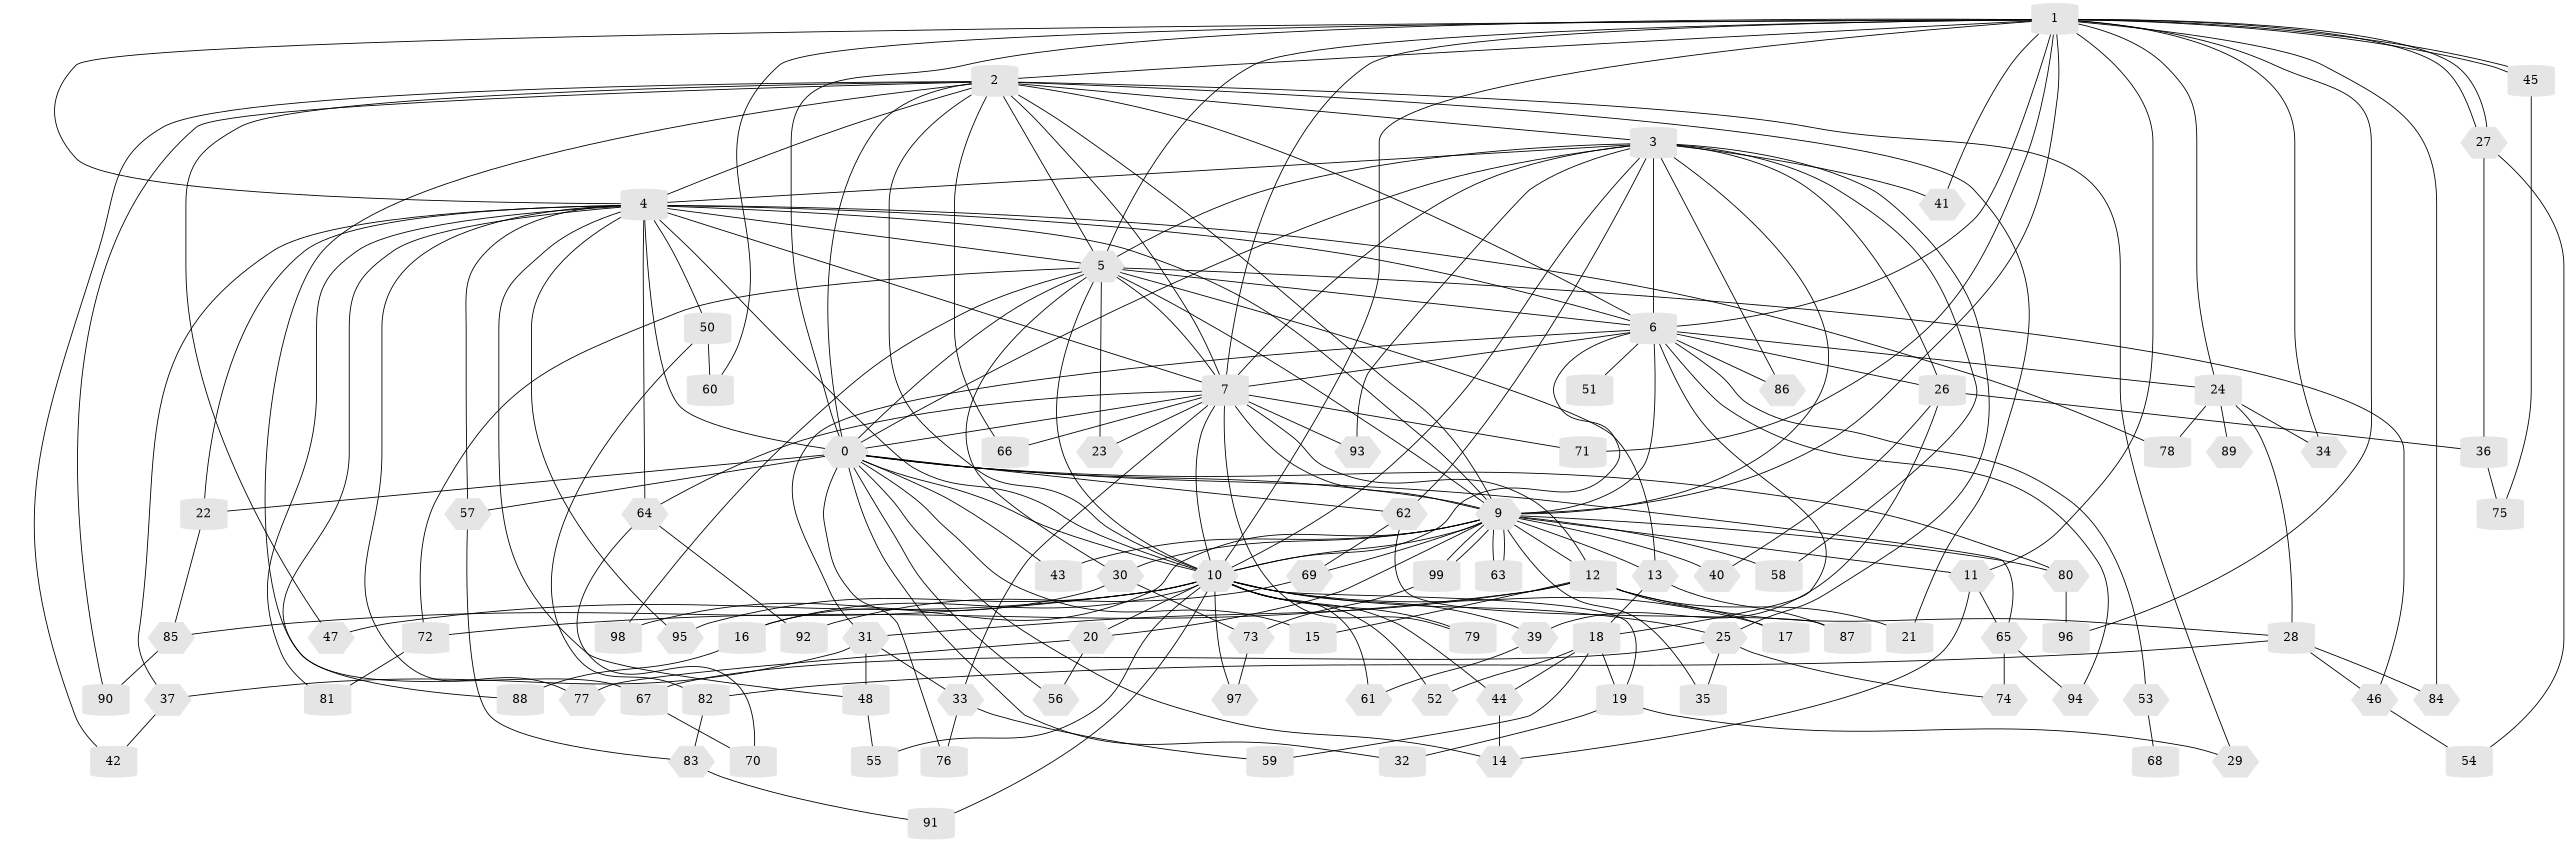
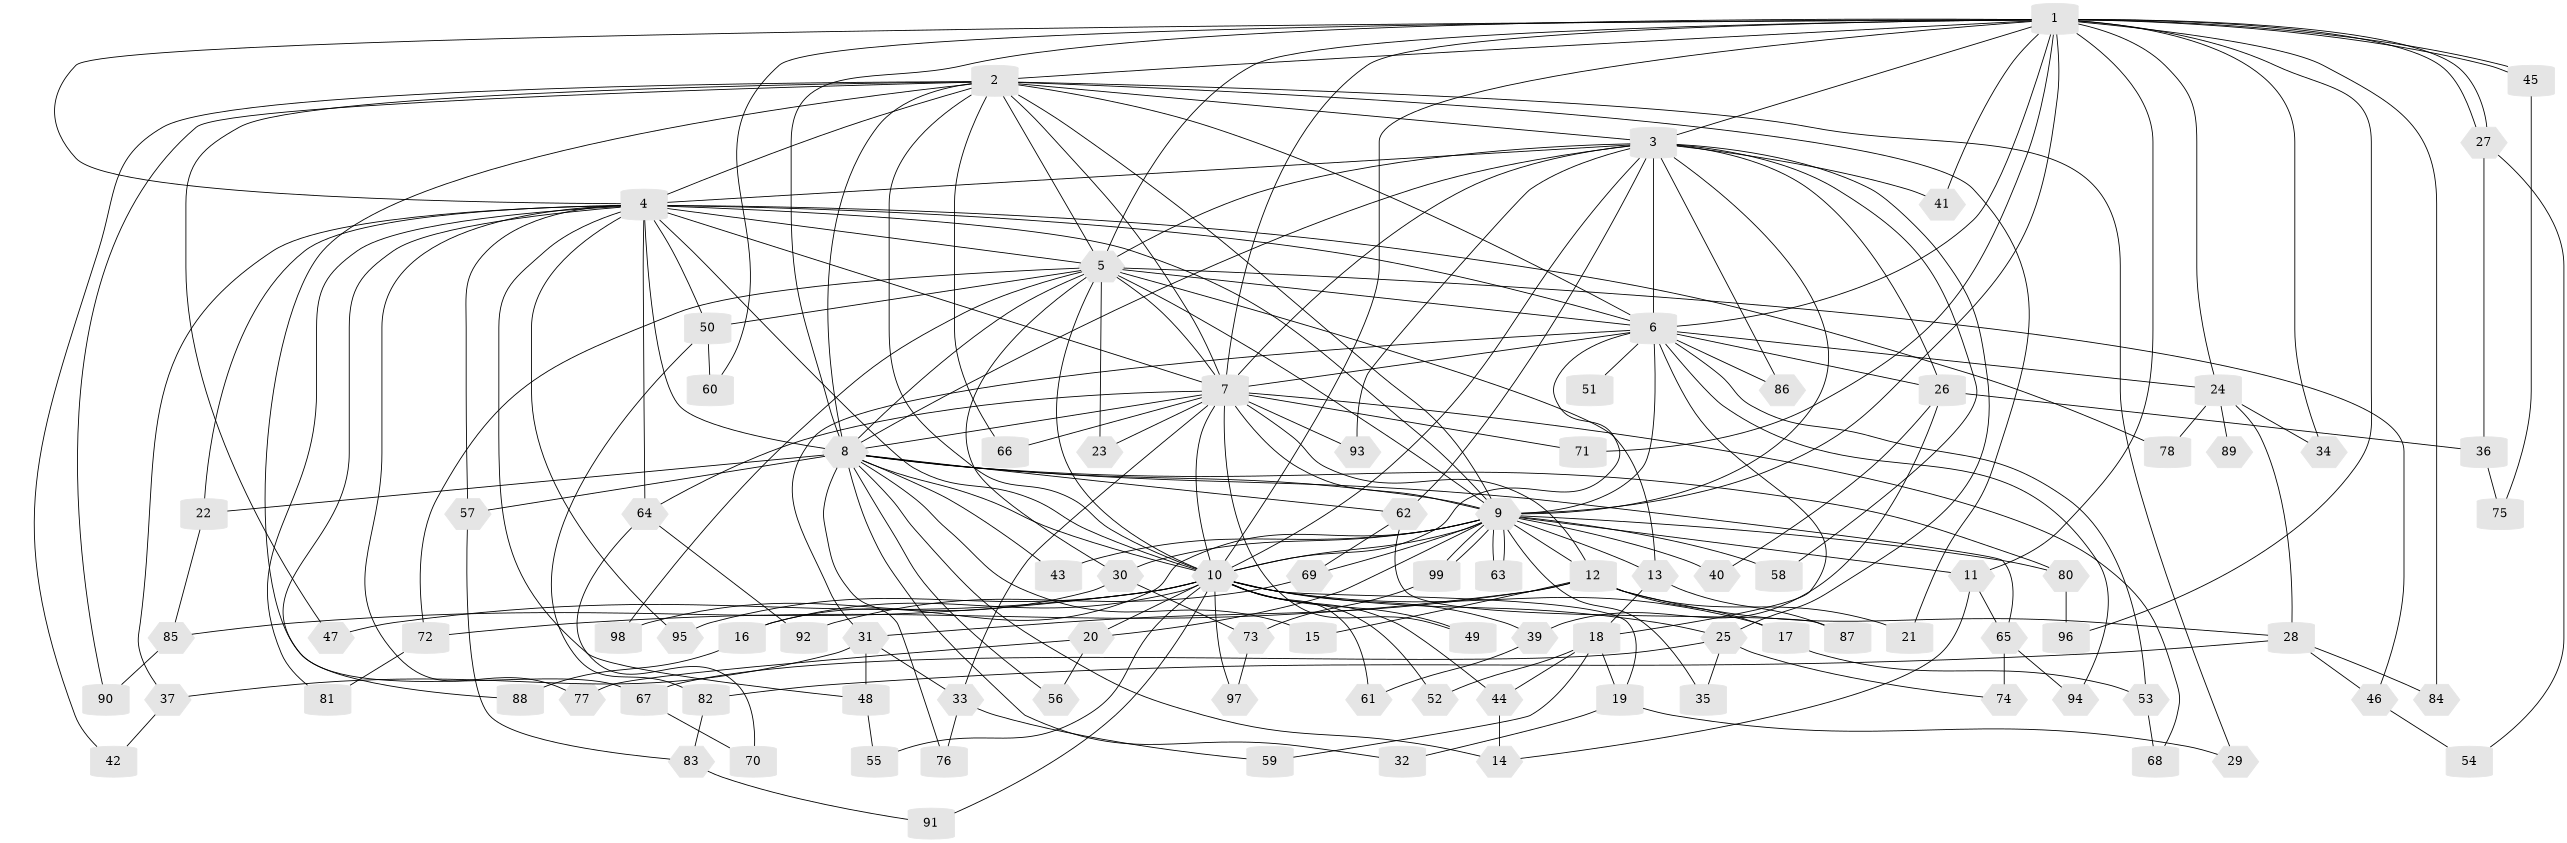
none -> (1854, 81)
none -> (906, 297)
(845, 452) -> (845, 452)
none -> (1814, 467)
(1473, 638) -> (1473, 638)
none -> (1969, 671)
